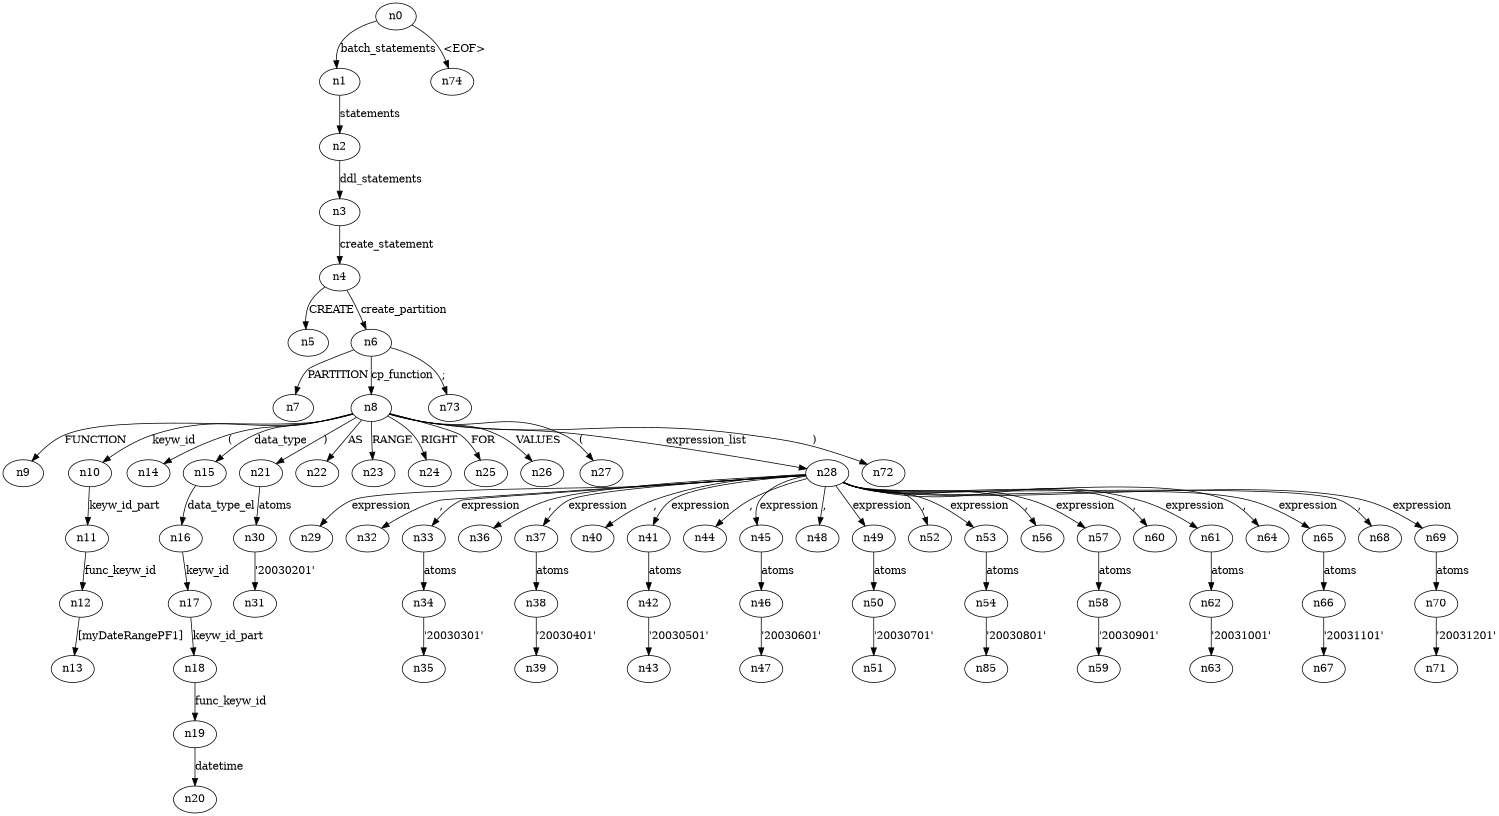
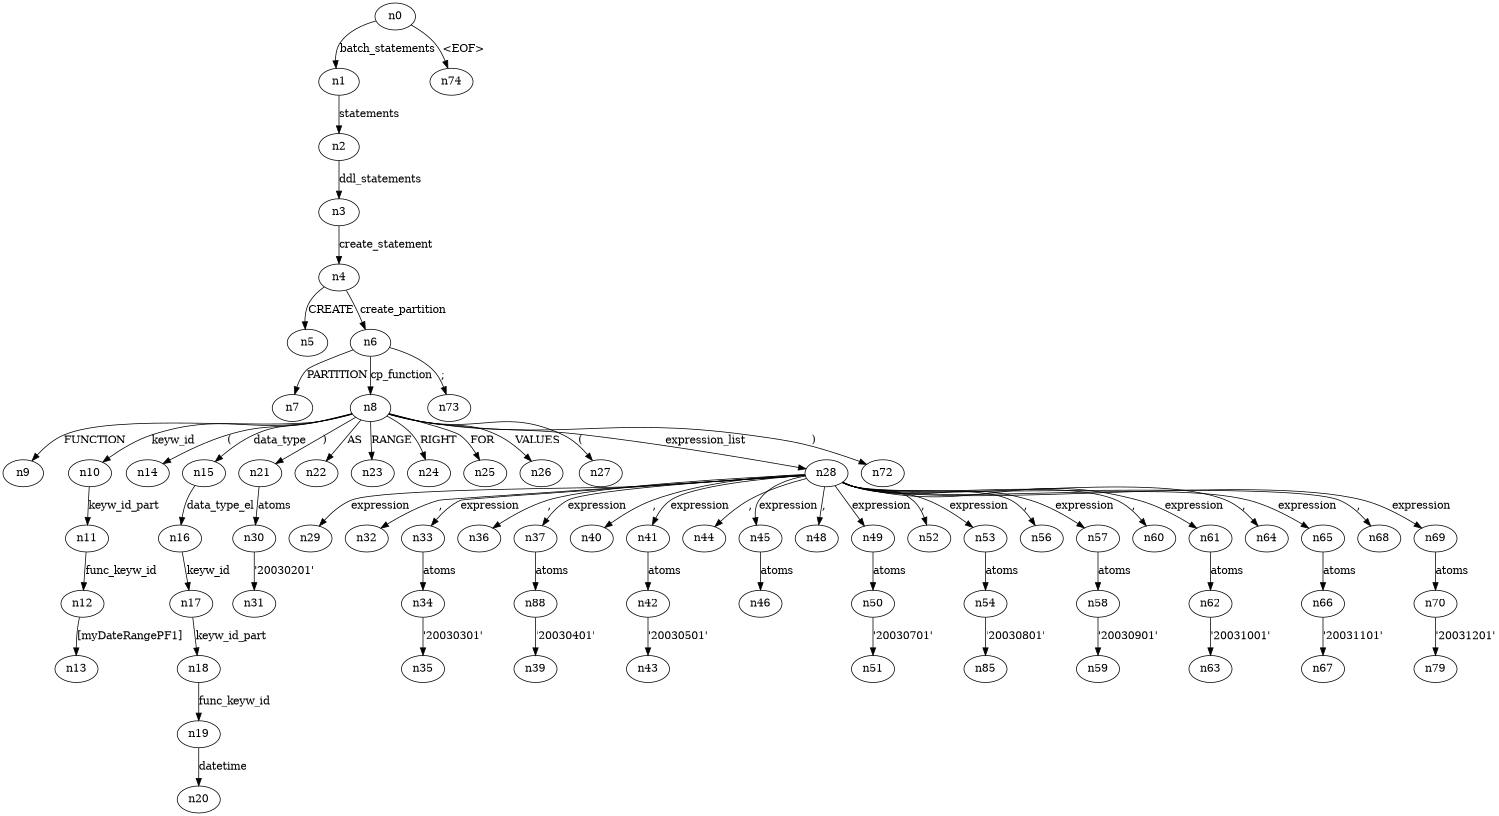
(536, 604) -> (536, 604)
(761, 669) -> none
(1436, 669) -> (1436, 669)
